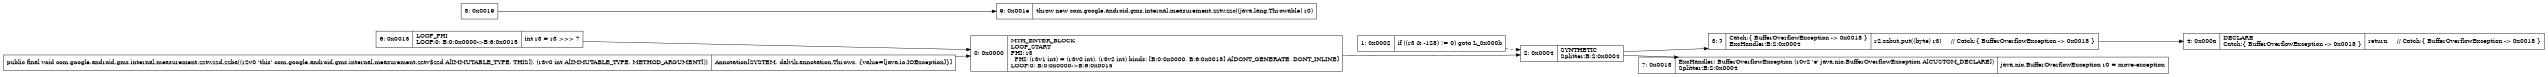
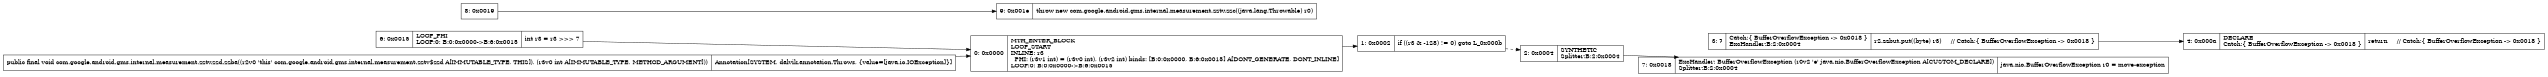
(1664, 50) -> none
(1023, 53) -> (1028, 53)
(1429, 56) -> (1348, 47)
